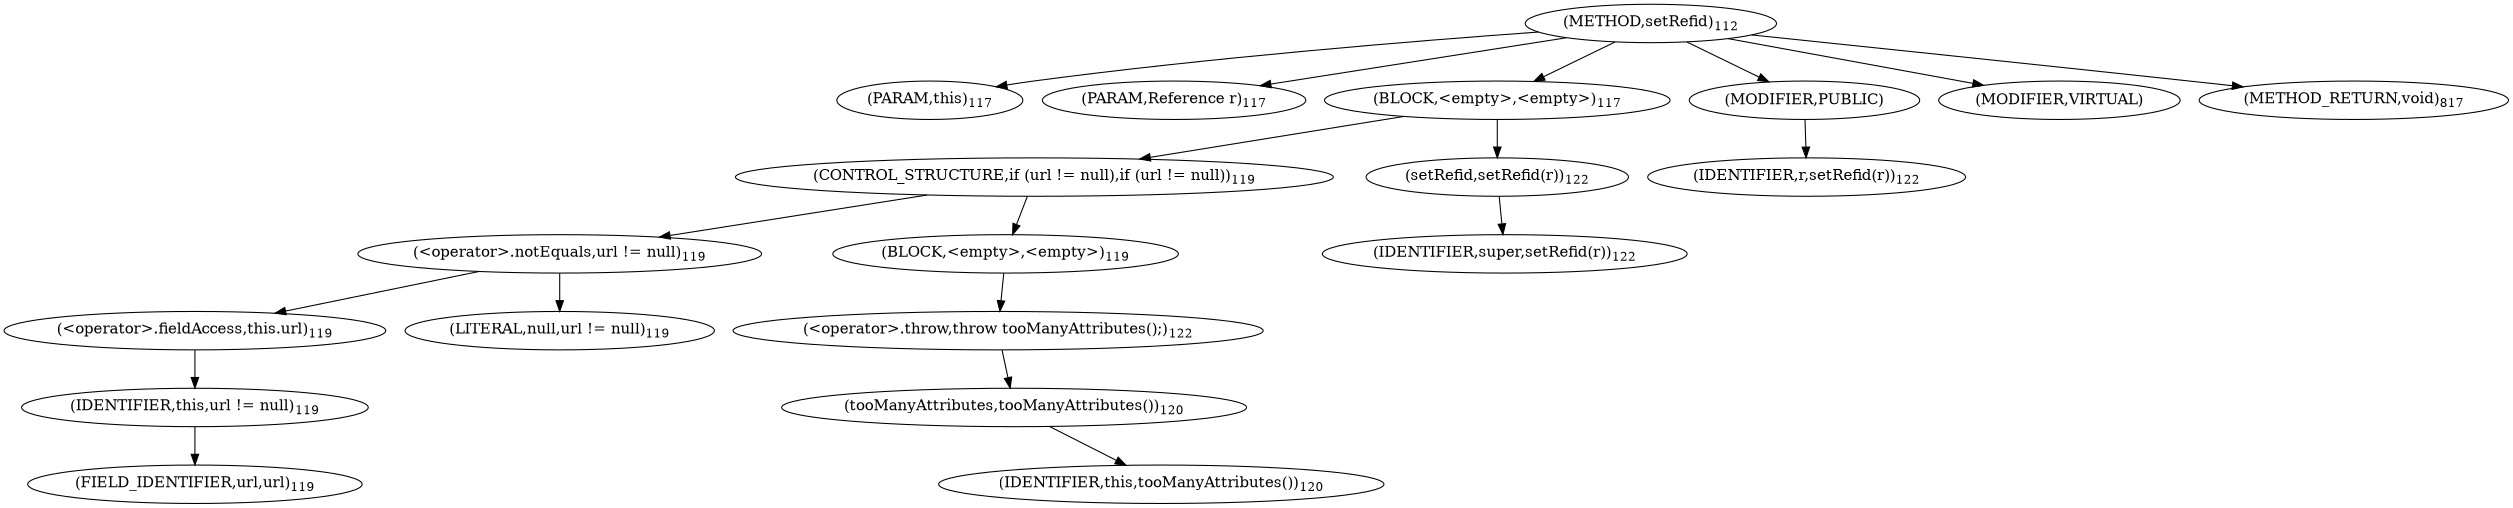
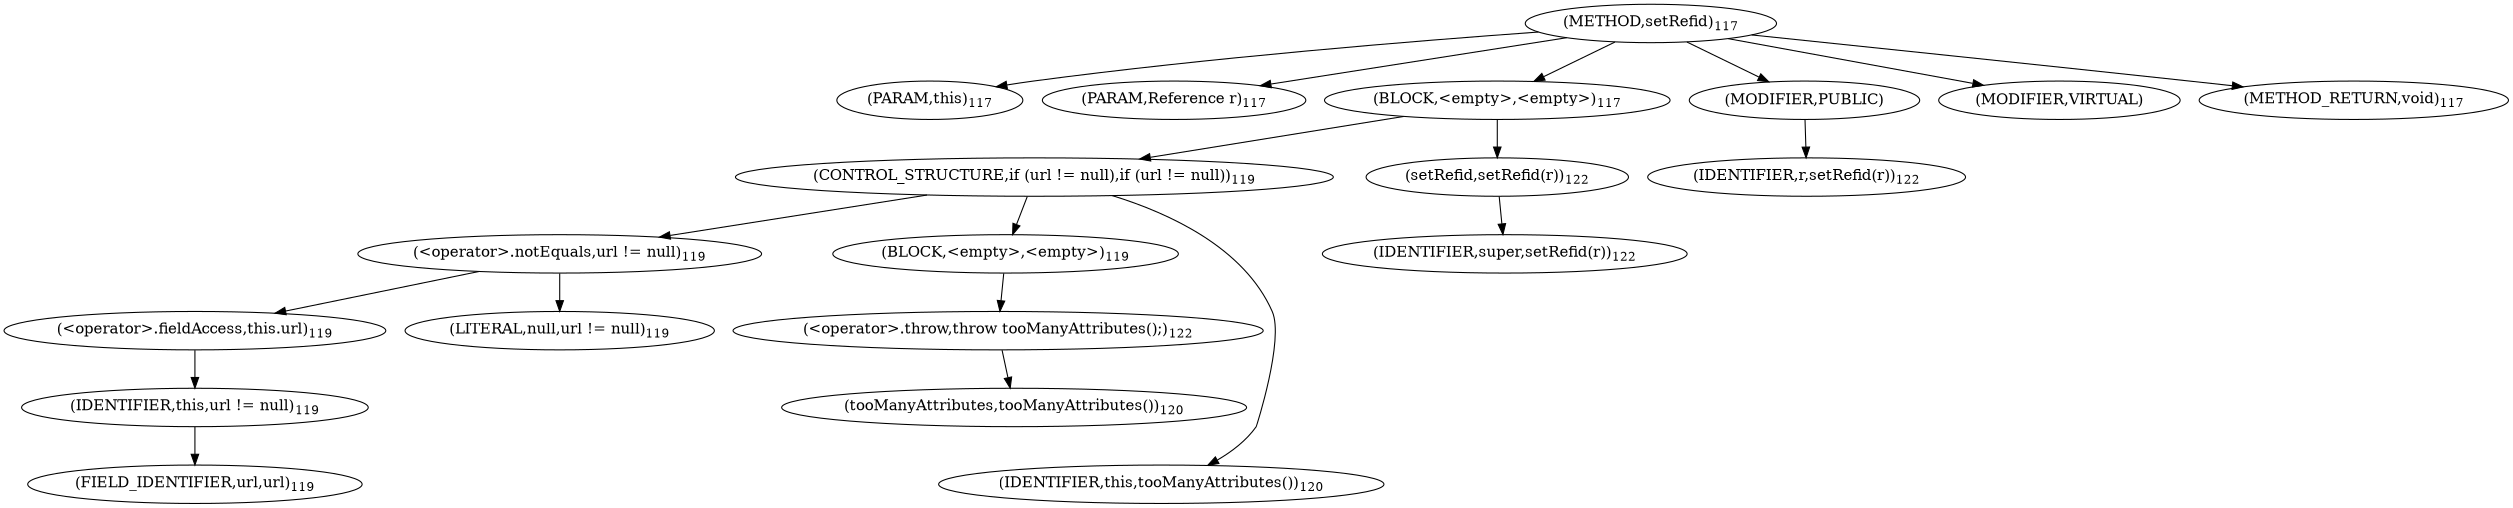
(1727, 22) -> (1727, 22)
(2452, 99) -> (2452, 99)
(1083, 444) -> (1264, 297)
